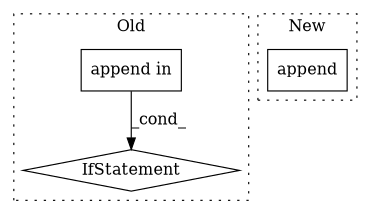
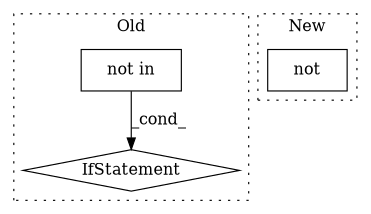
(131, 70) -> (131, 70)
(307, 70) -> (307, 70)
